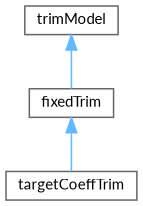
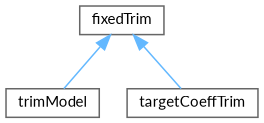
(71, 69) -> (82, 68)
